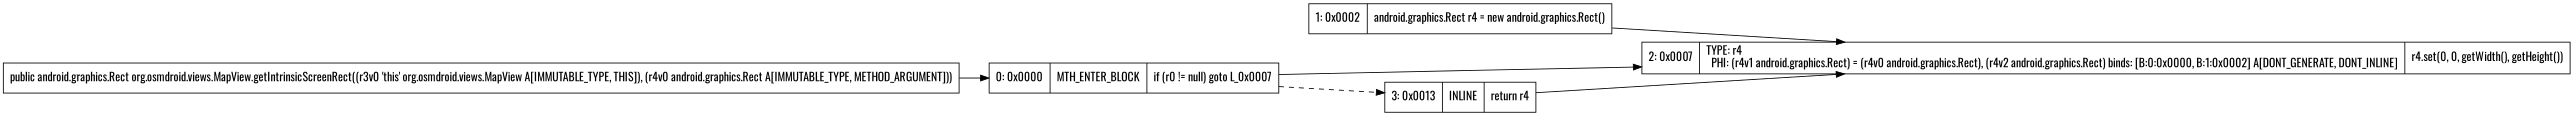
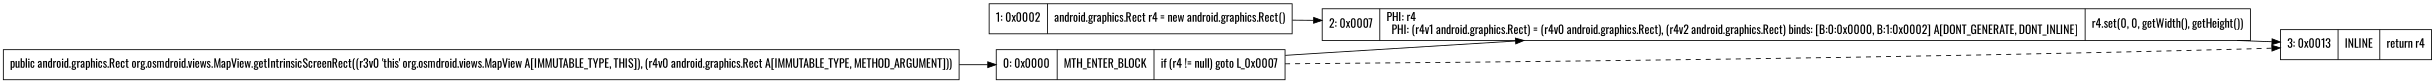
(1725, 51) -> (1403, 18)
(1213, 78) -> (1220, 64)
(1686, 84) -> (2254, 41)
